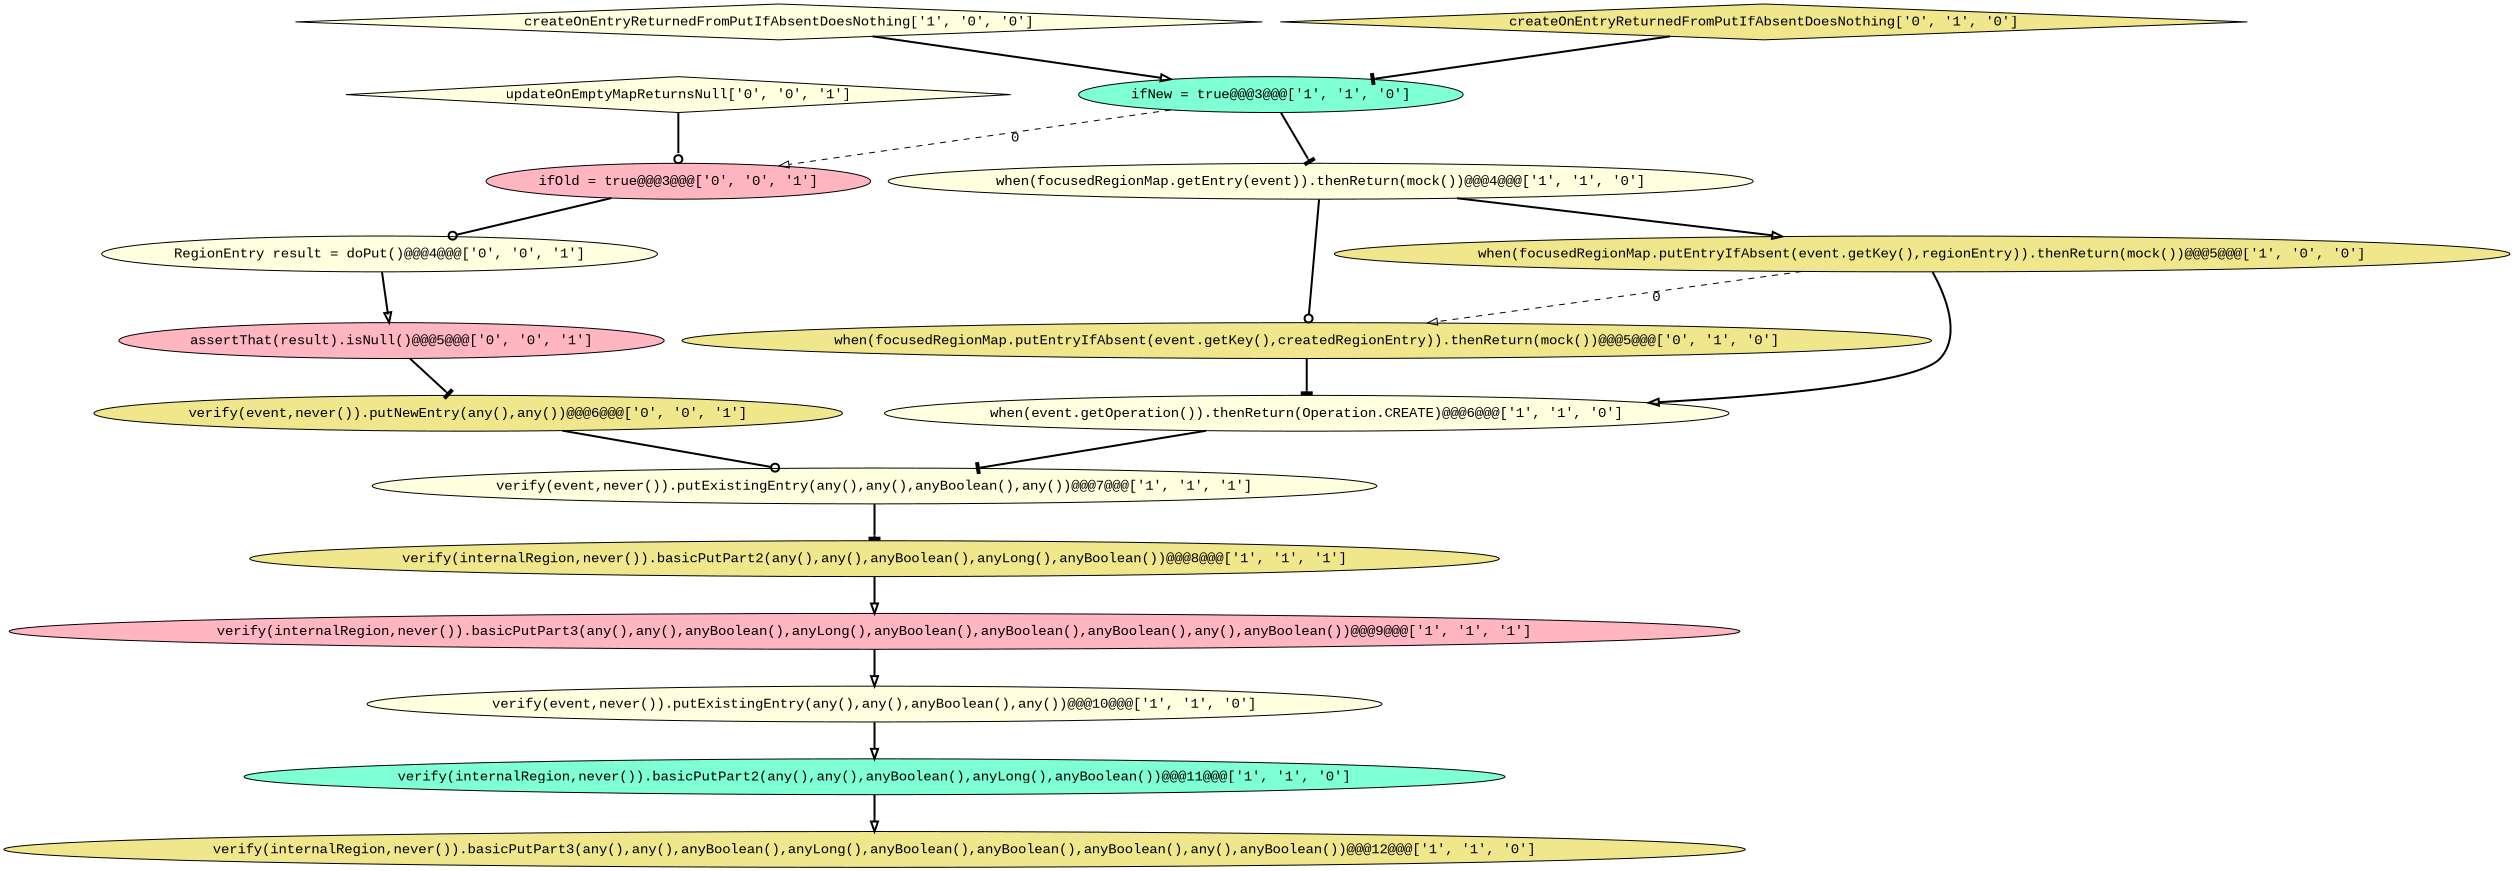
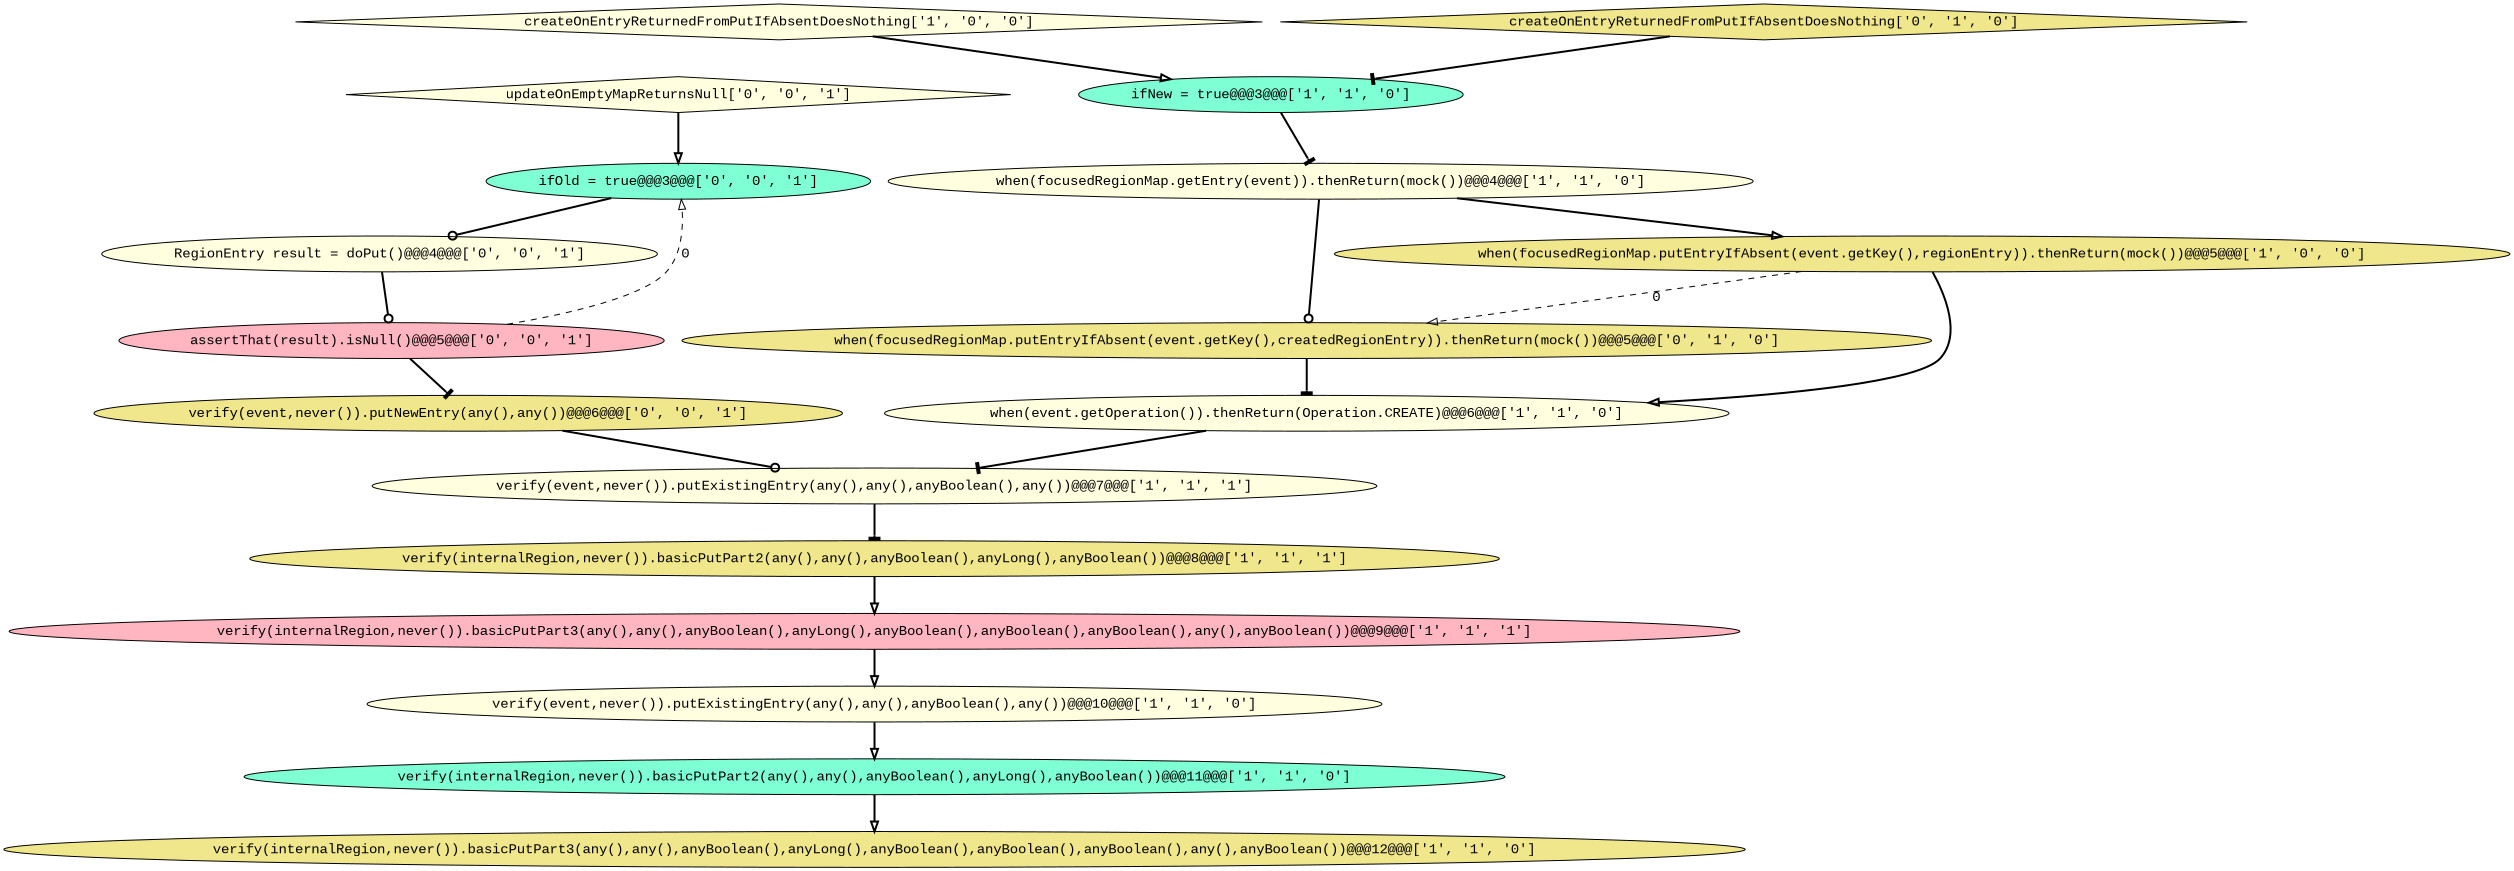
(678, 133) -> (678, 133)
(980, 137) -> (622, 297)
(678, 181) -> (678, 181)
(385, 293) -> (385, 293)
